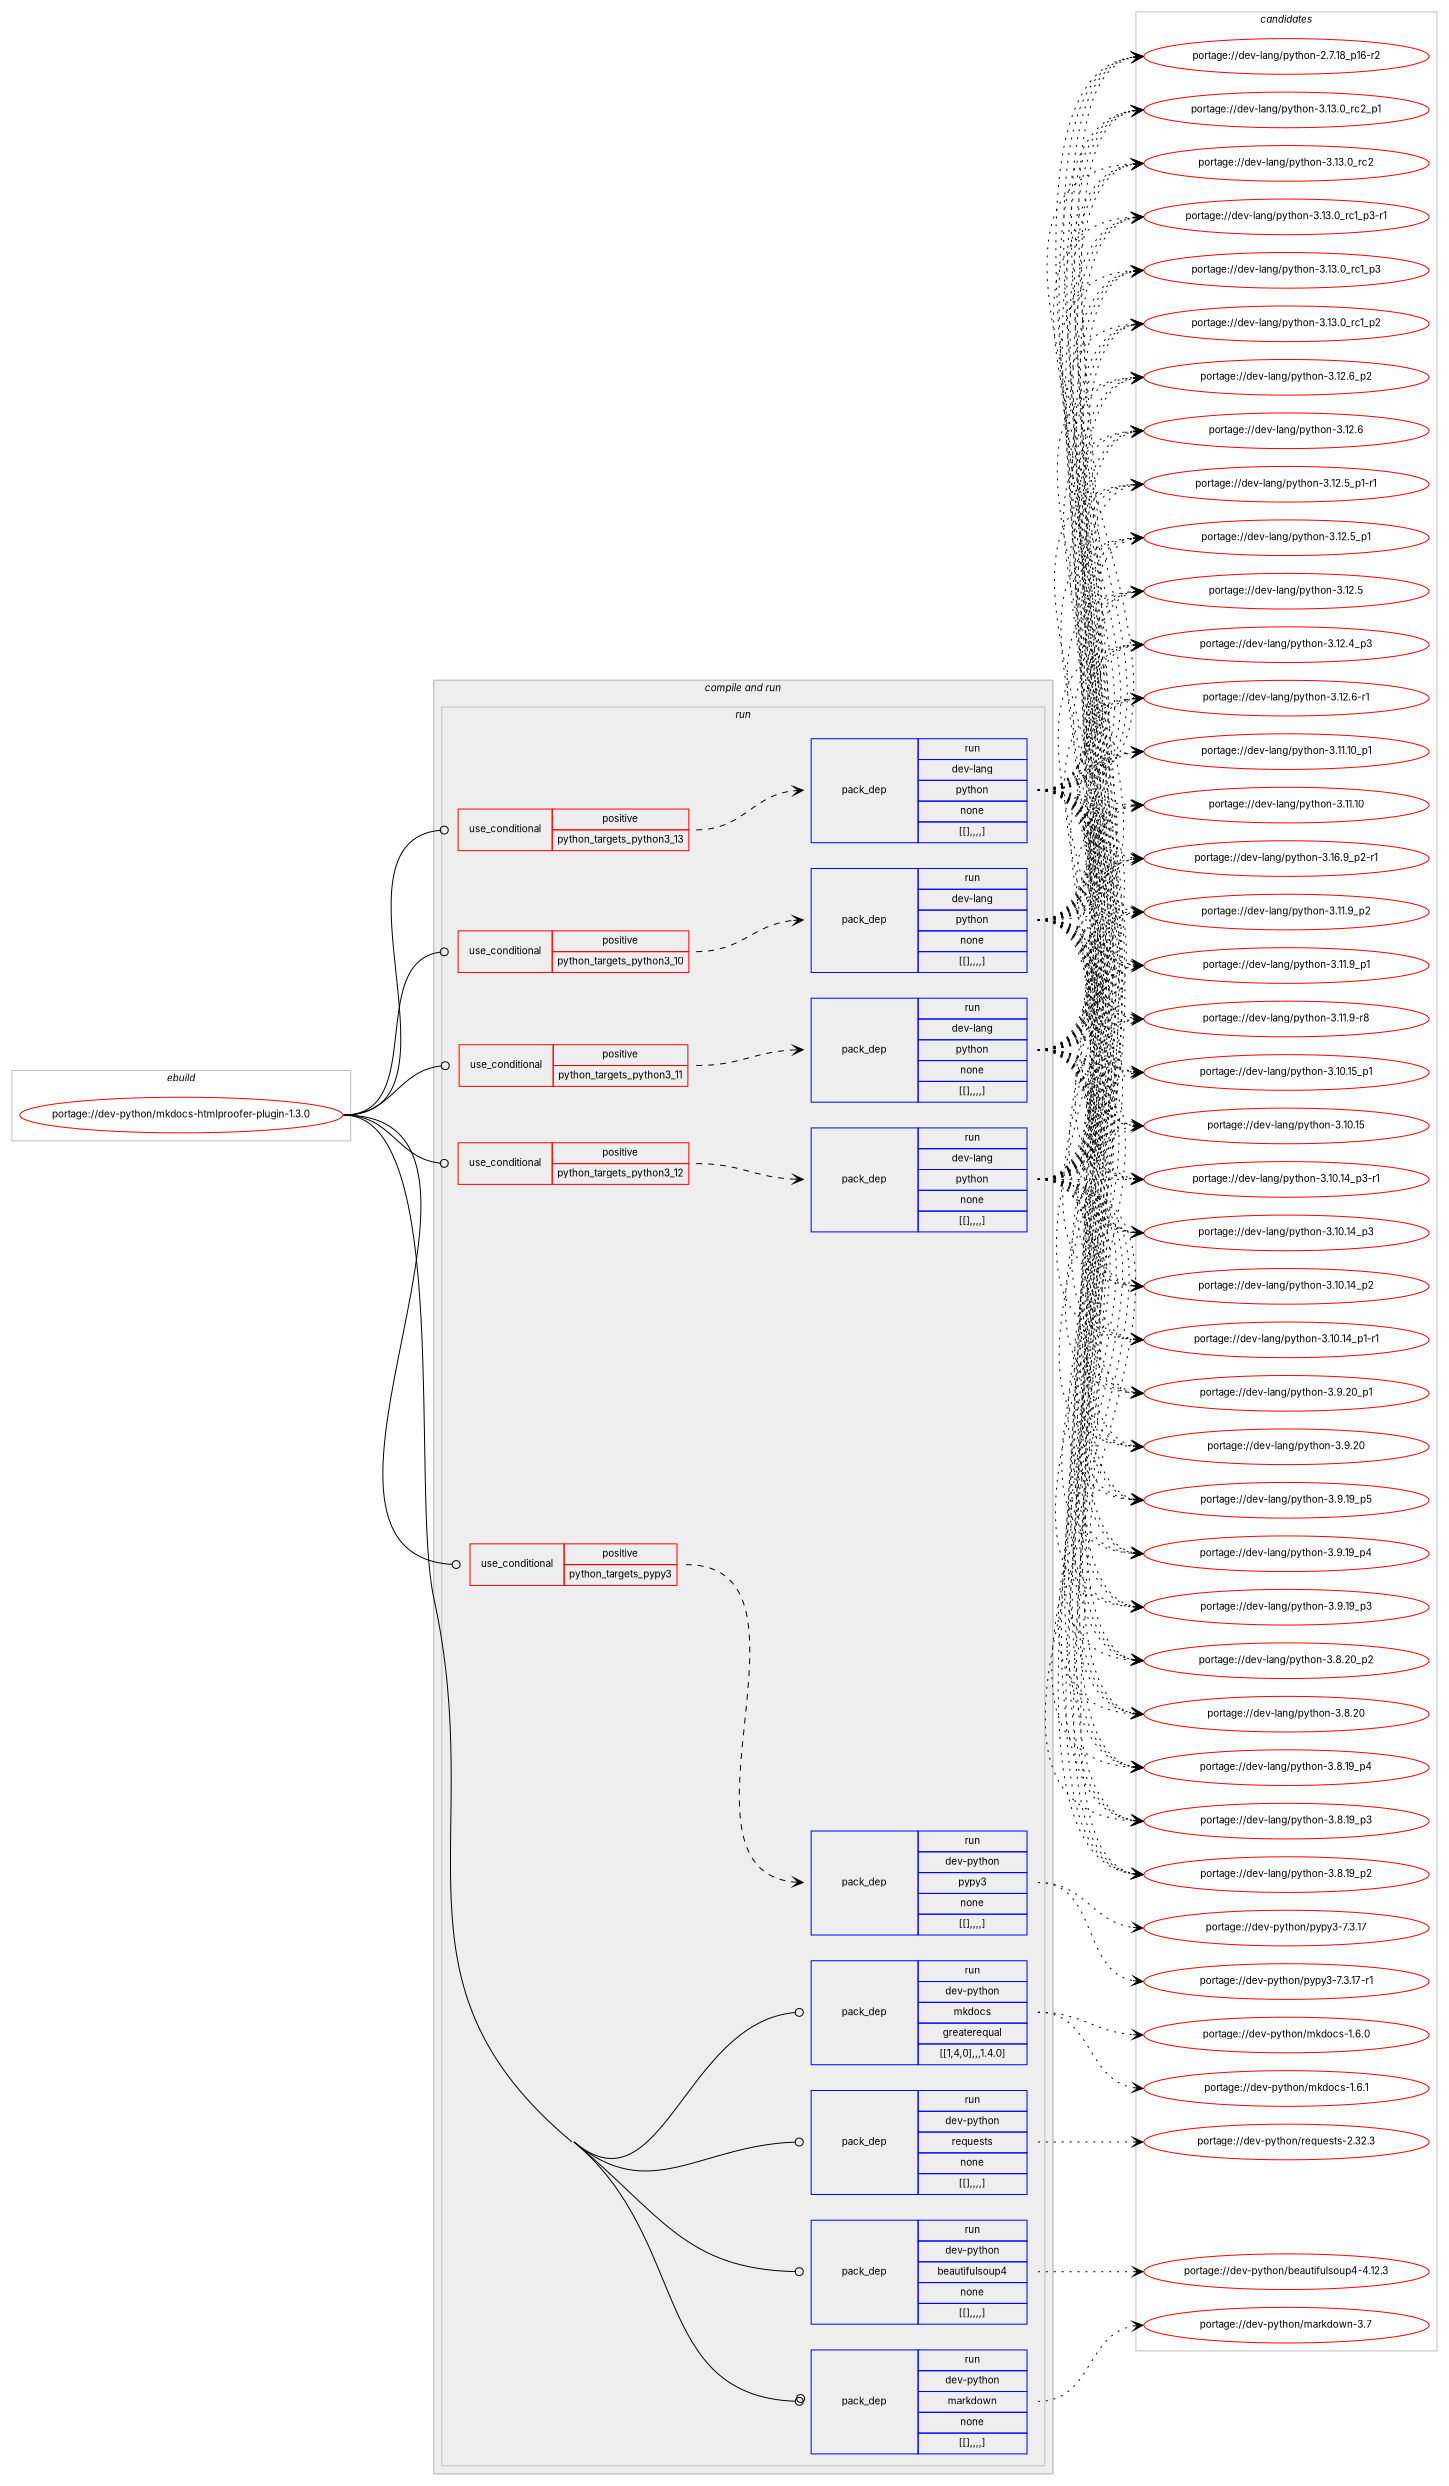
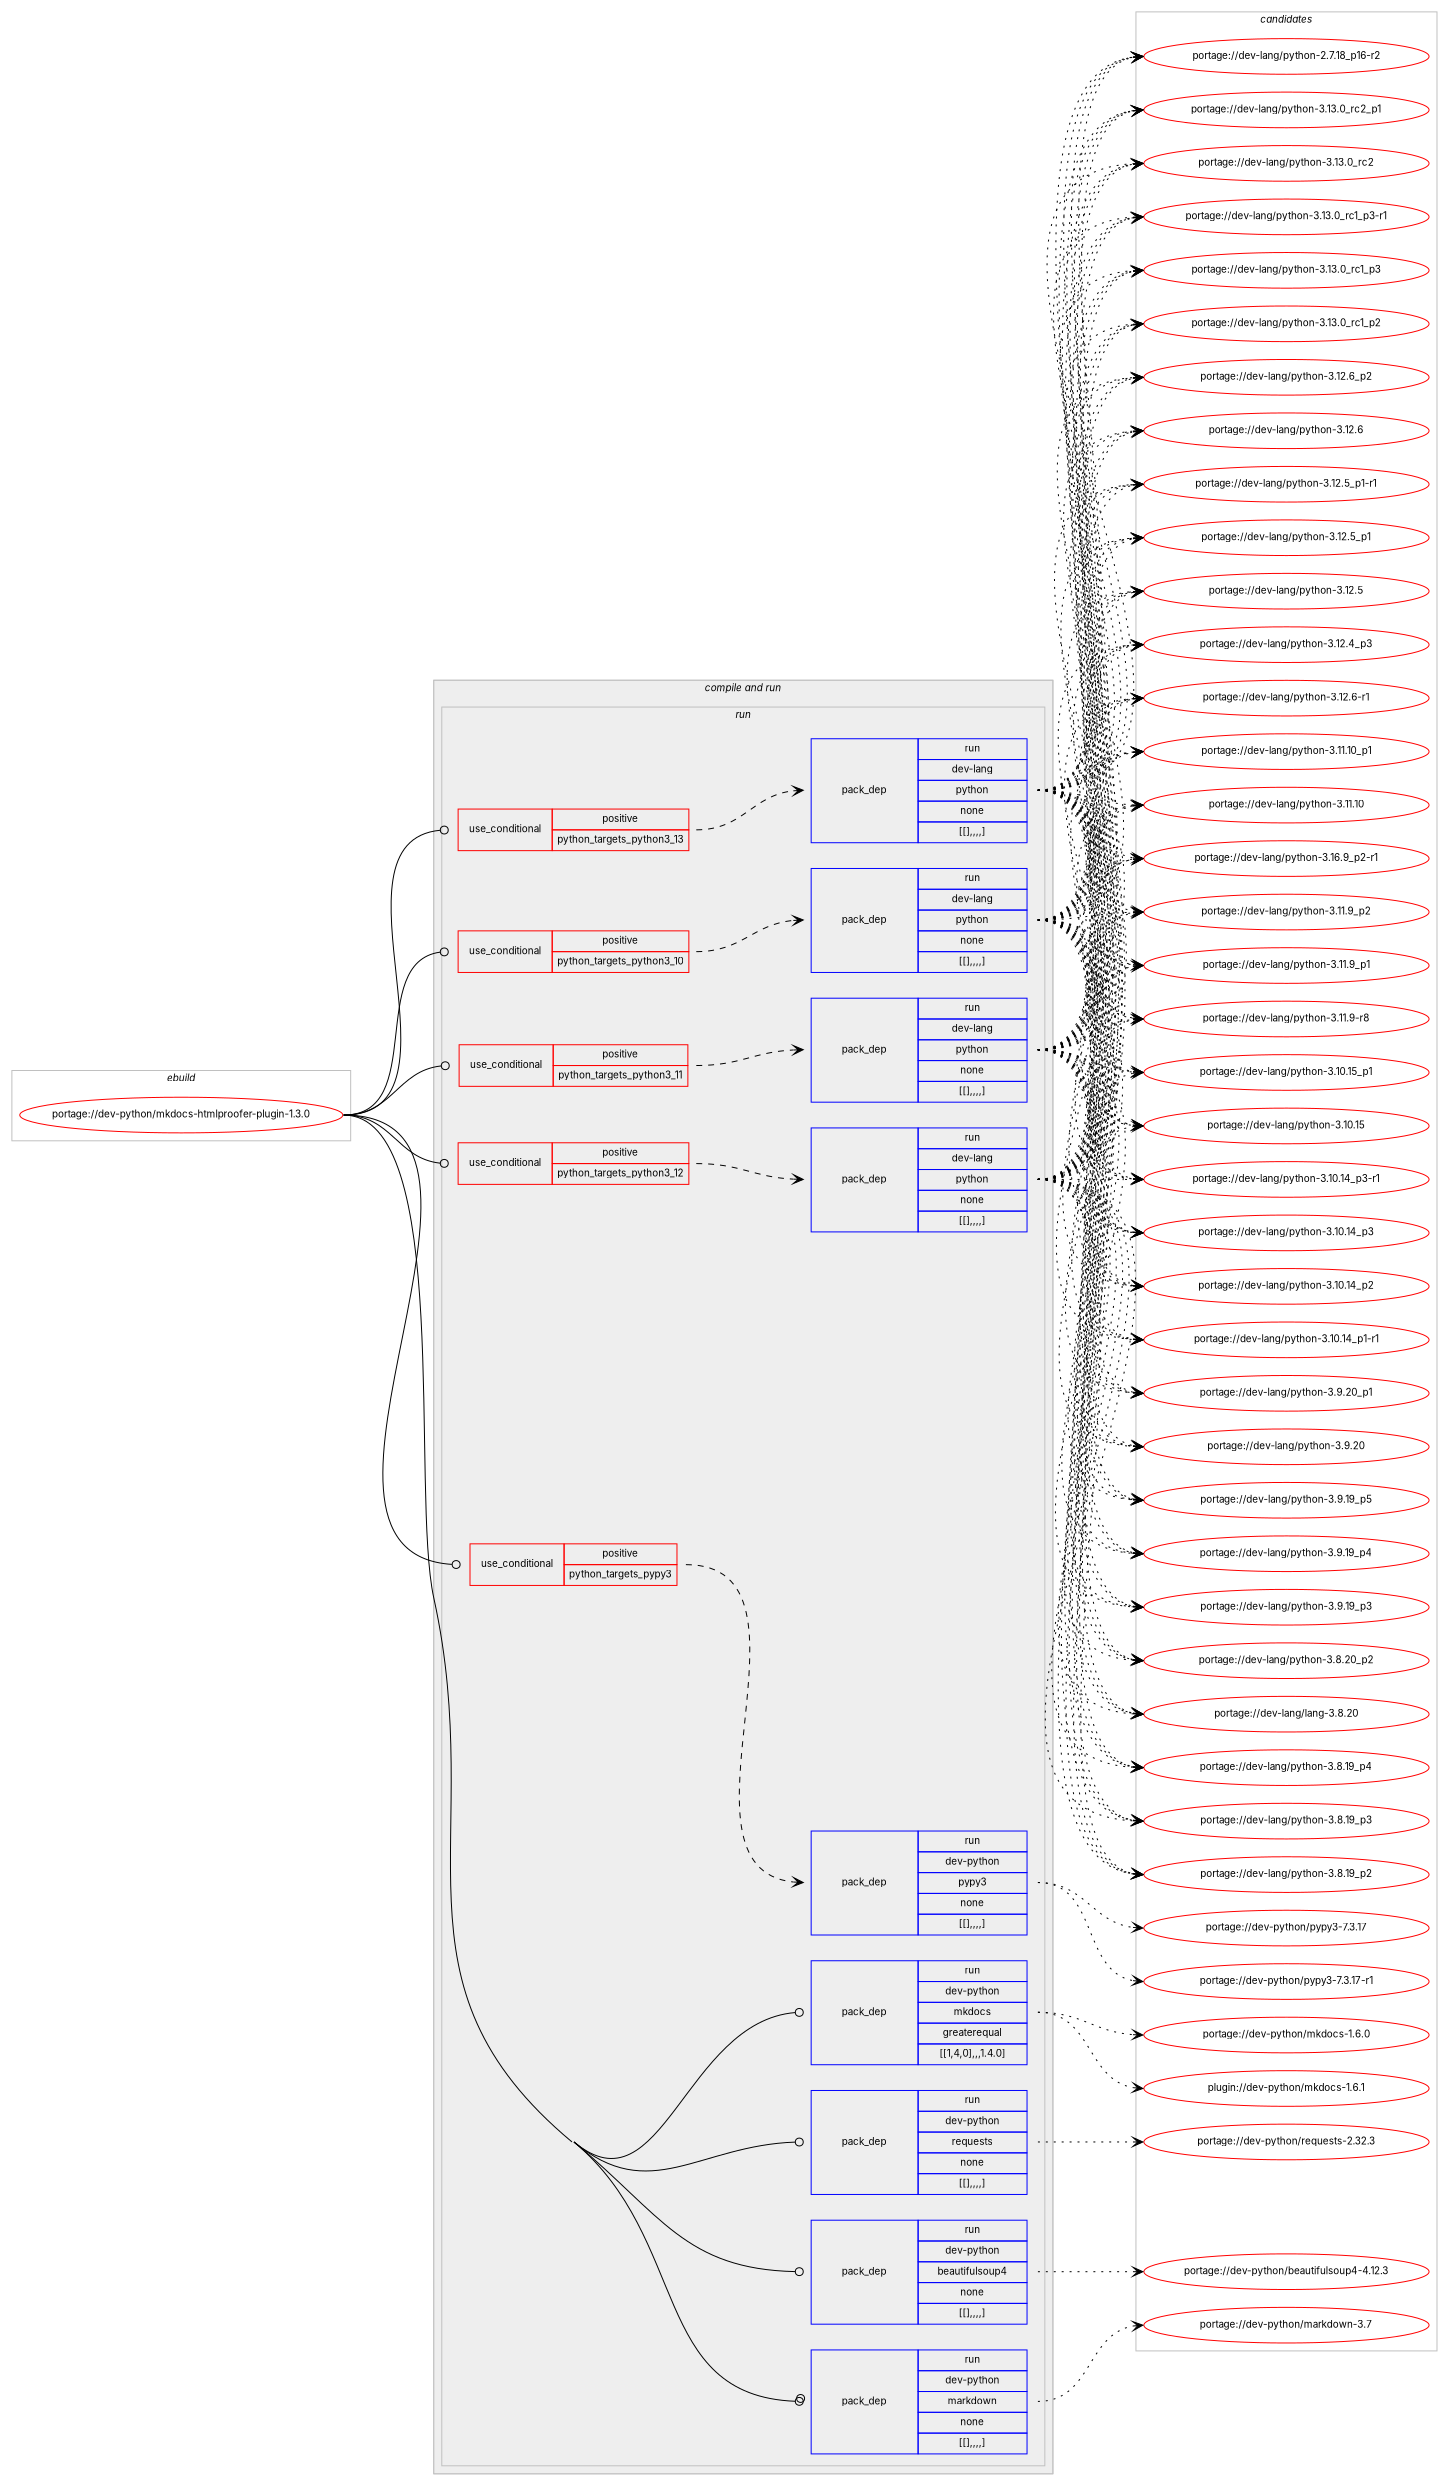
(1286, 1714) -> (1286, 1714)
(1286, 2088) -> (1286, 2088)
